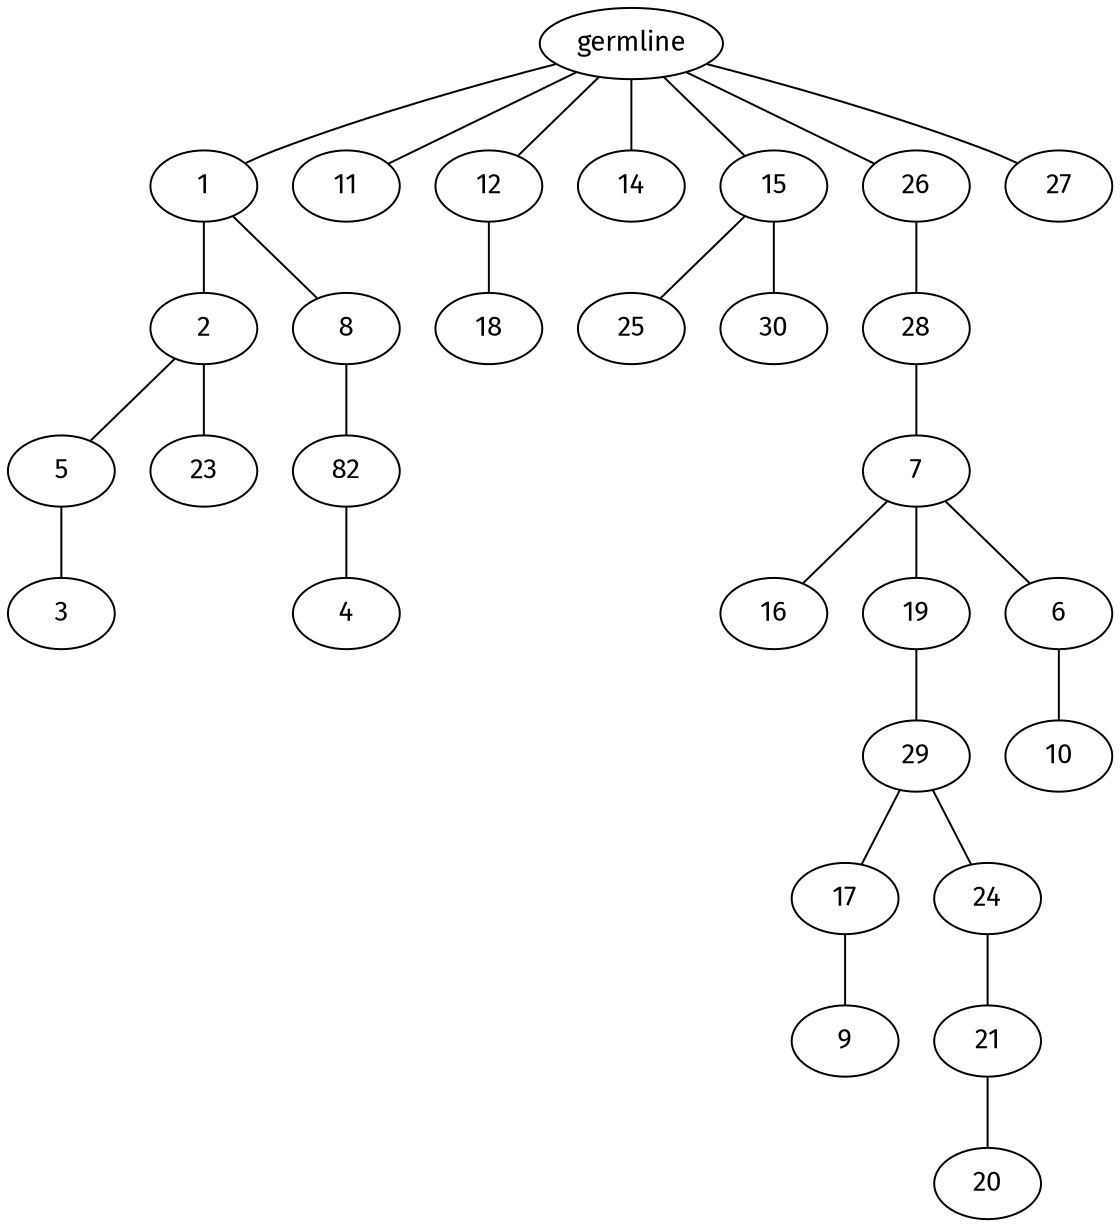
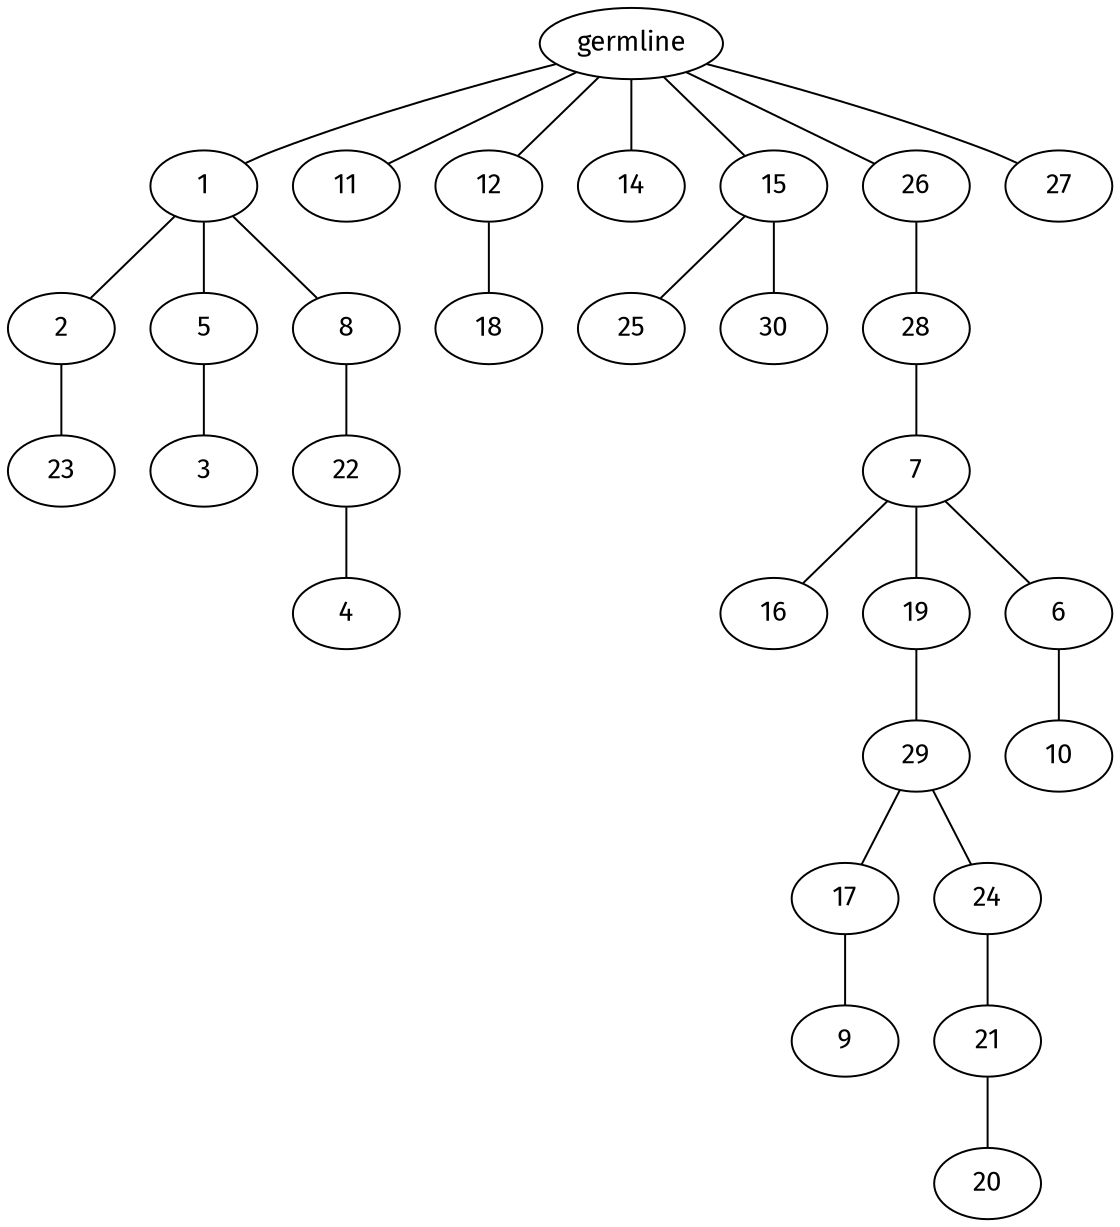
(133, 400) -> (204, 257)
(346, 471) -> (346, 471)
